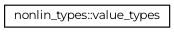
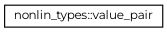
(87, 16) -> (84, 16)
